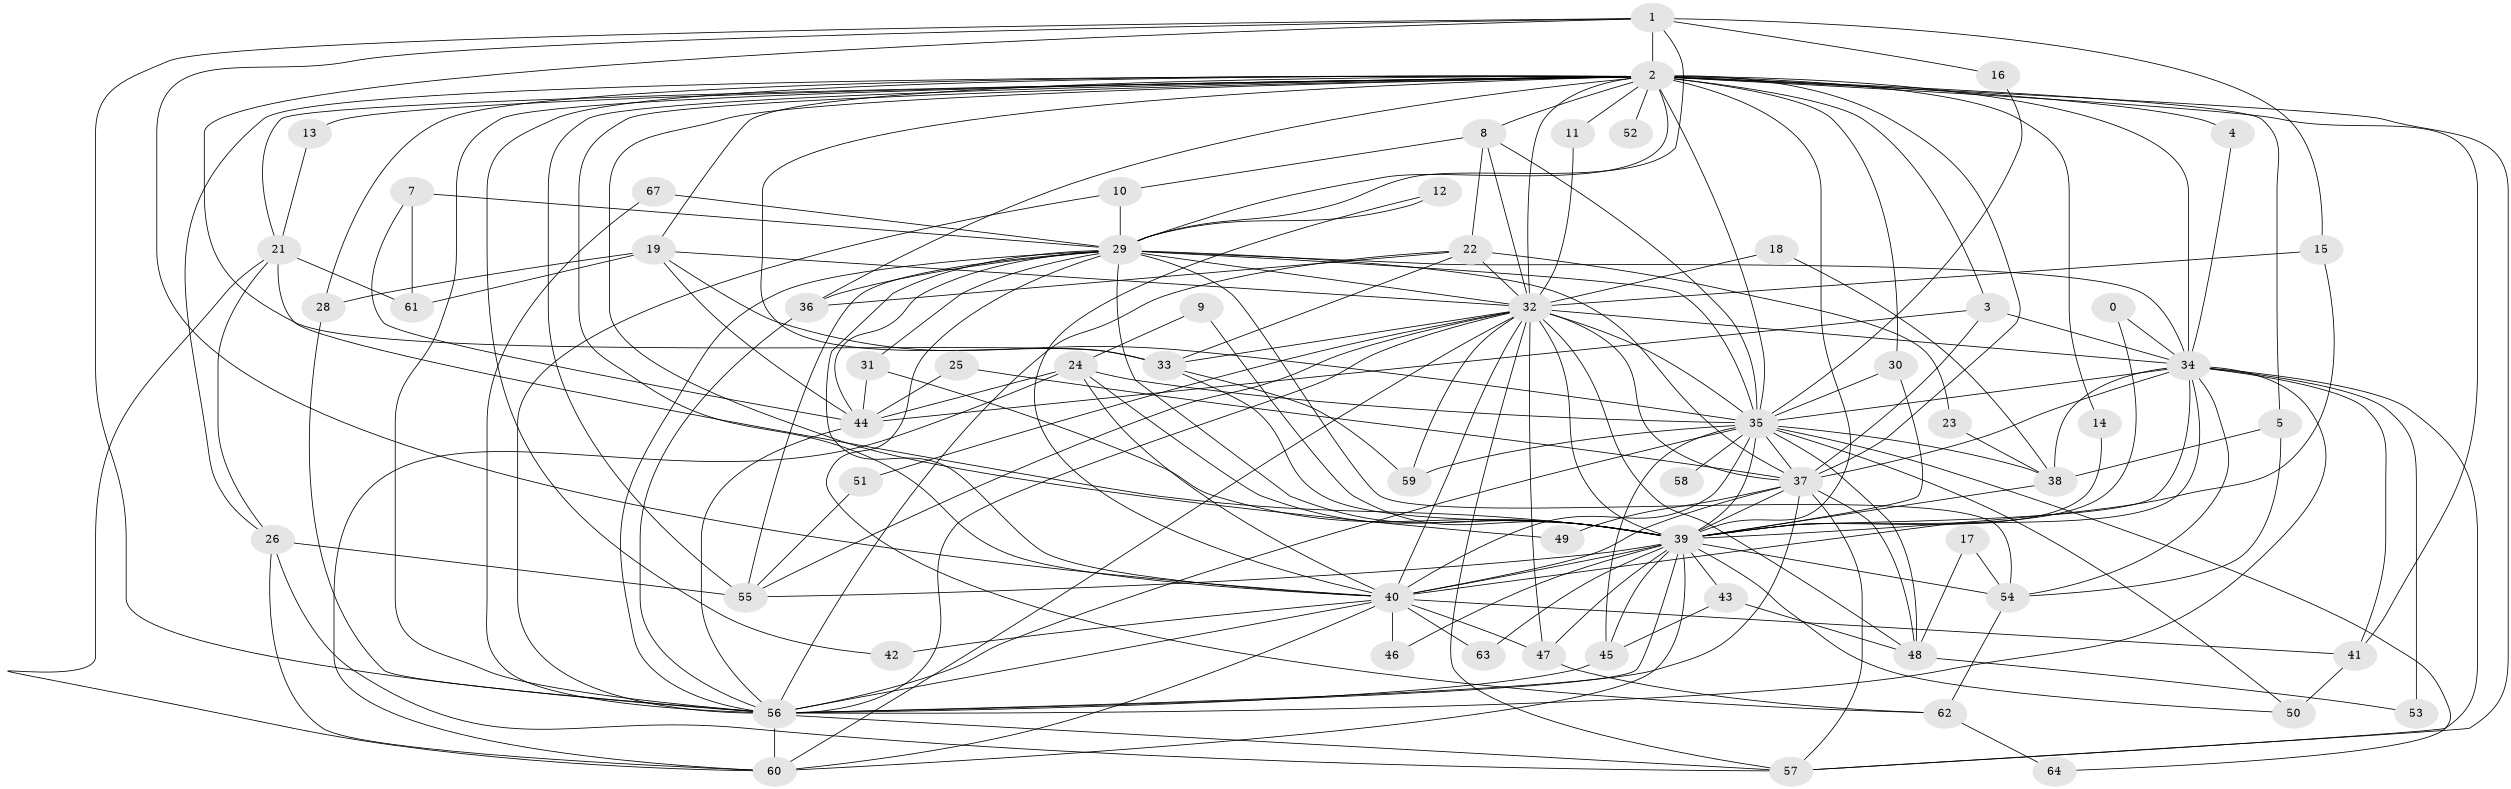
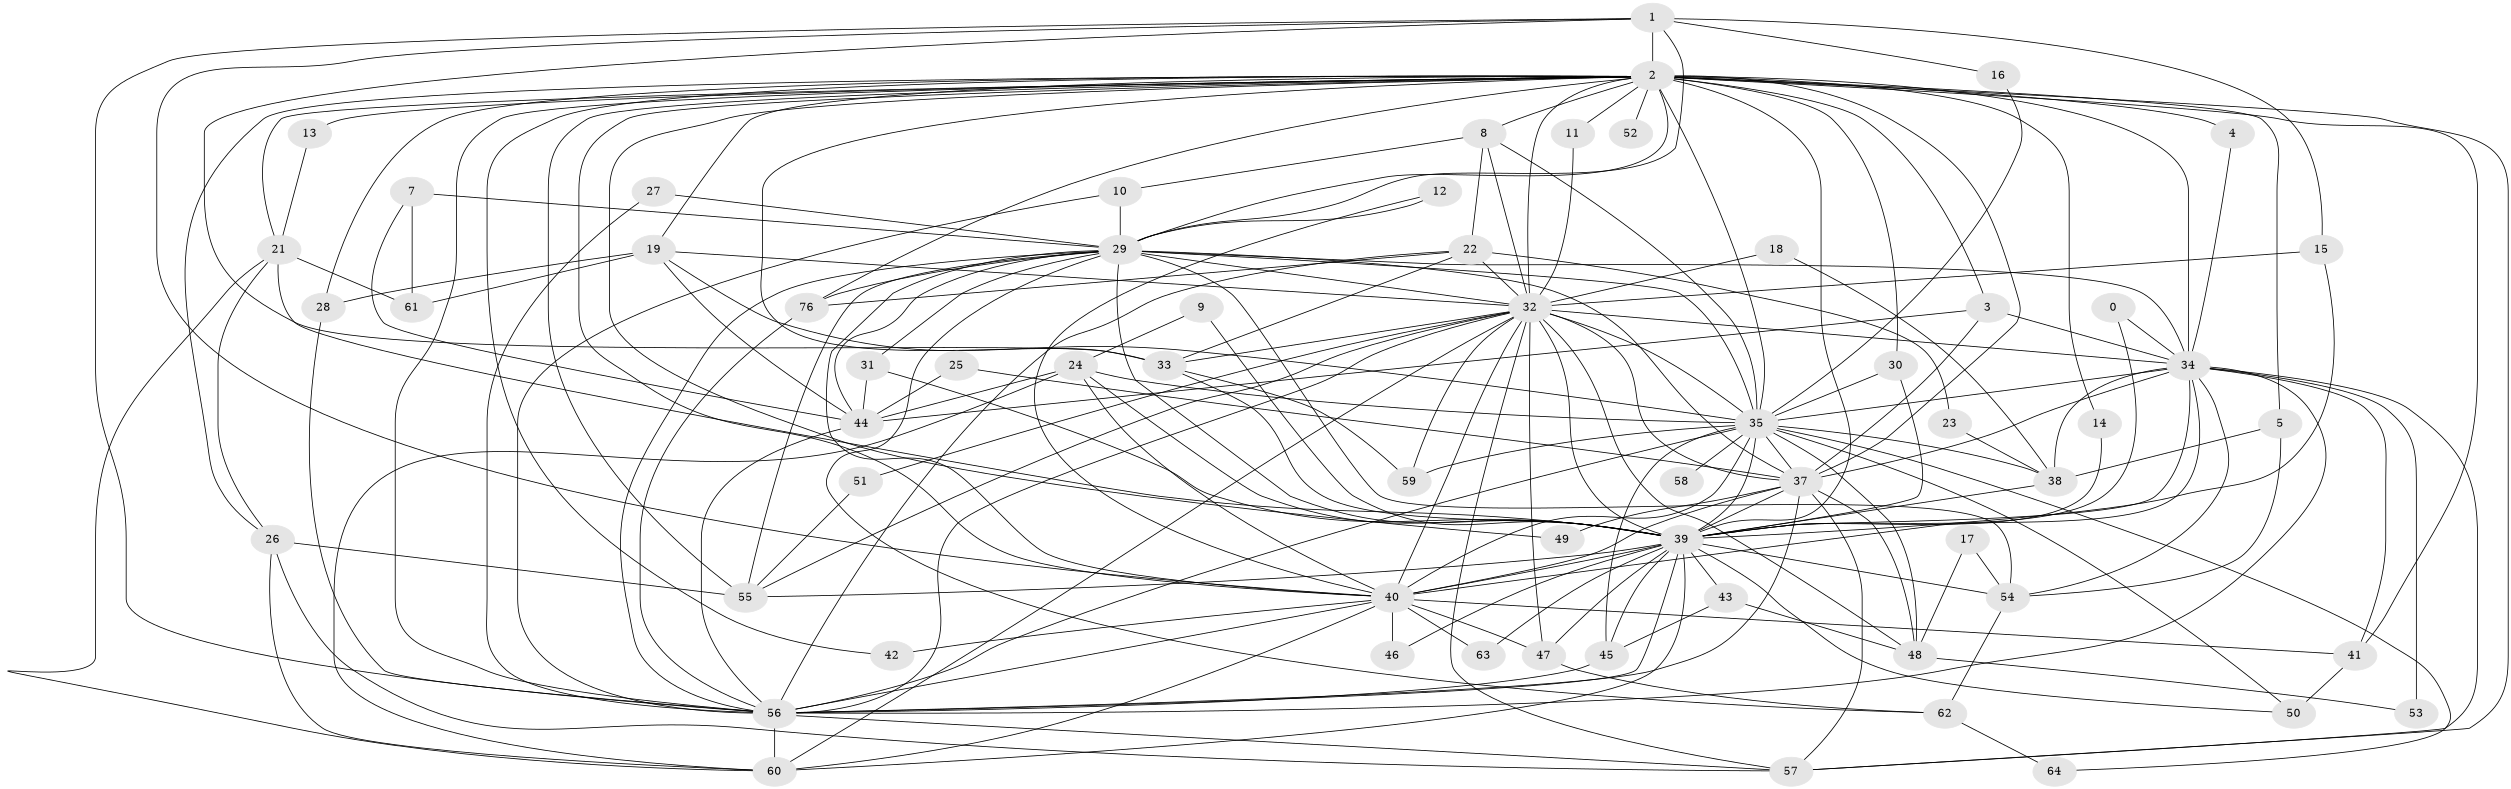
(654, 192) -> (654, 192)
(807, 308) -> (807, 308)
